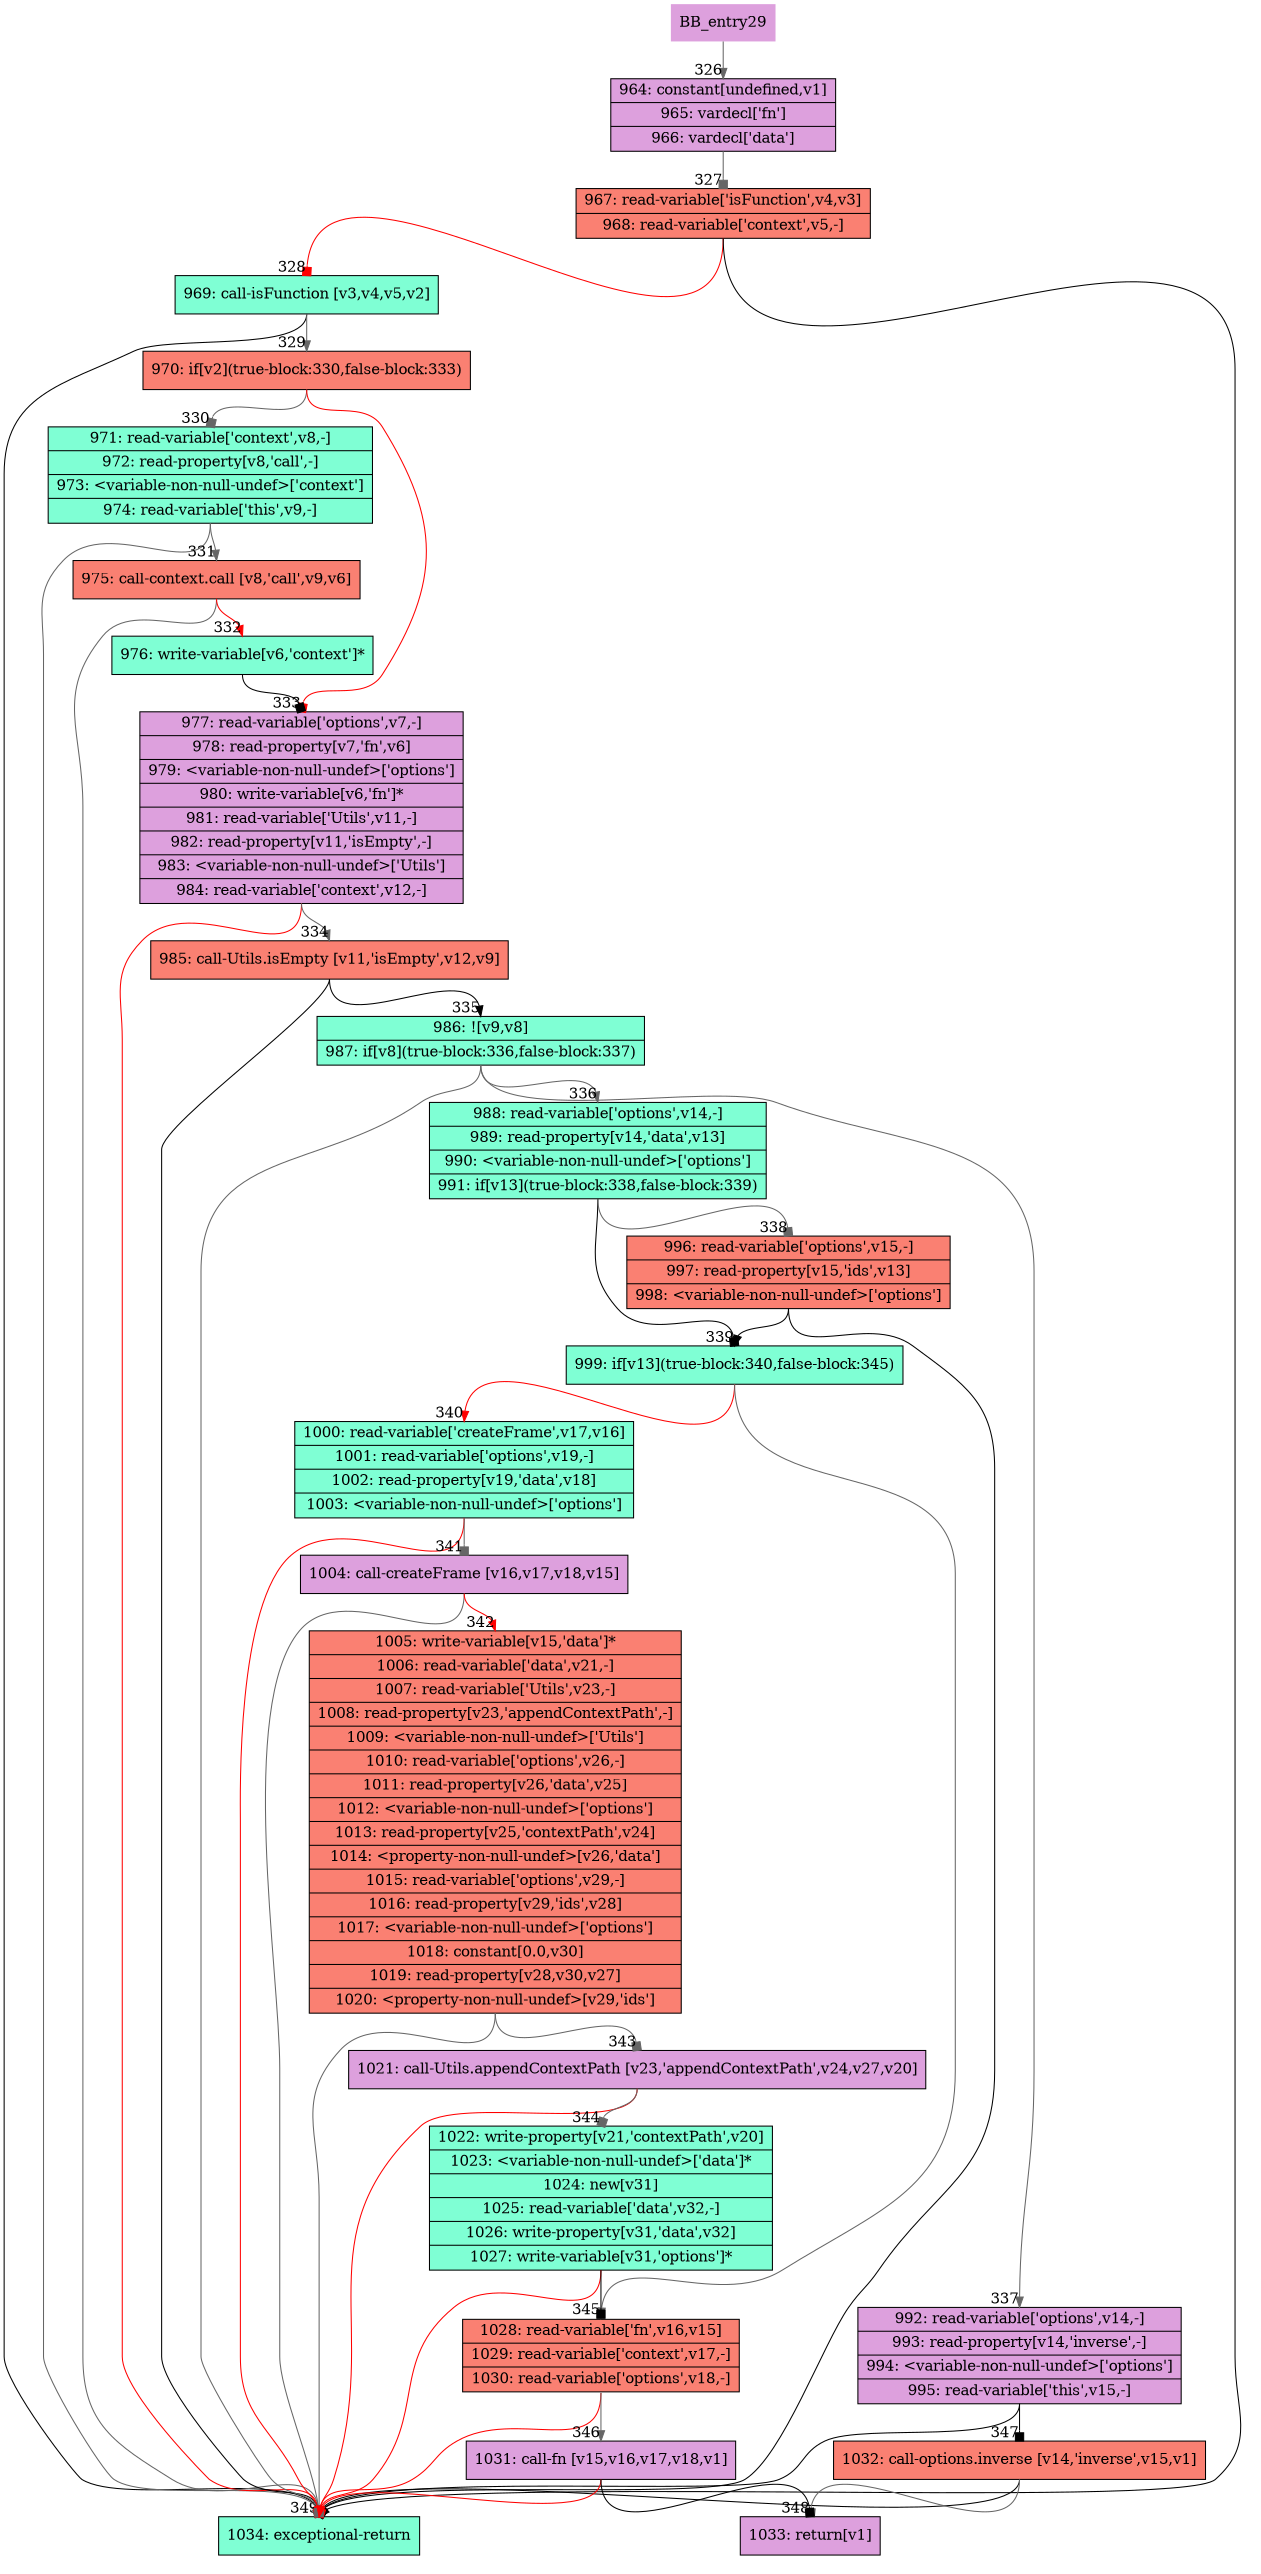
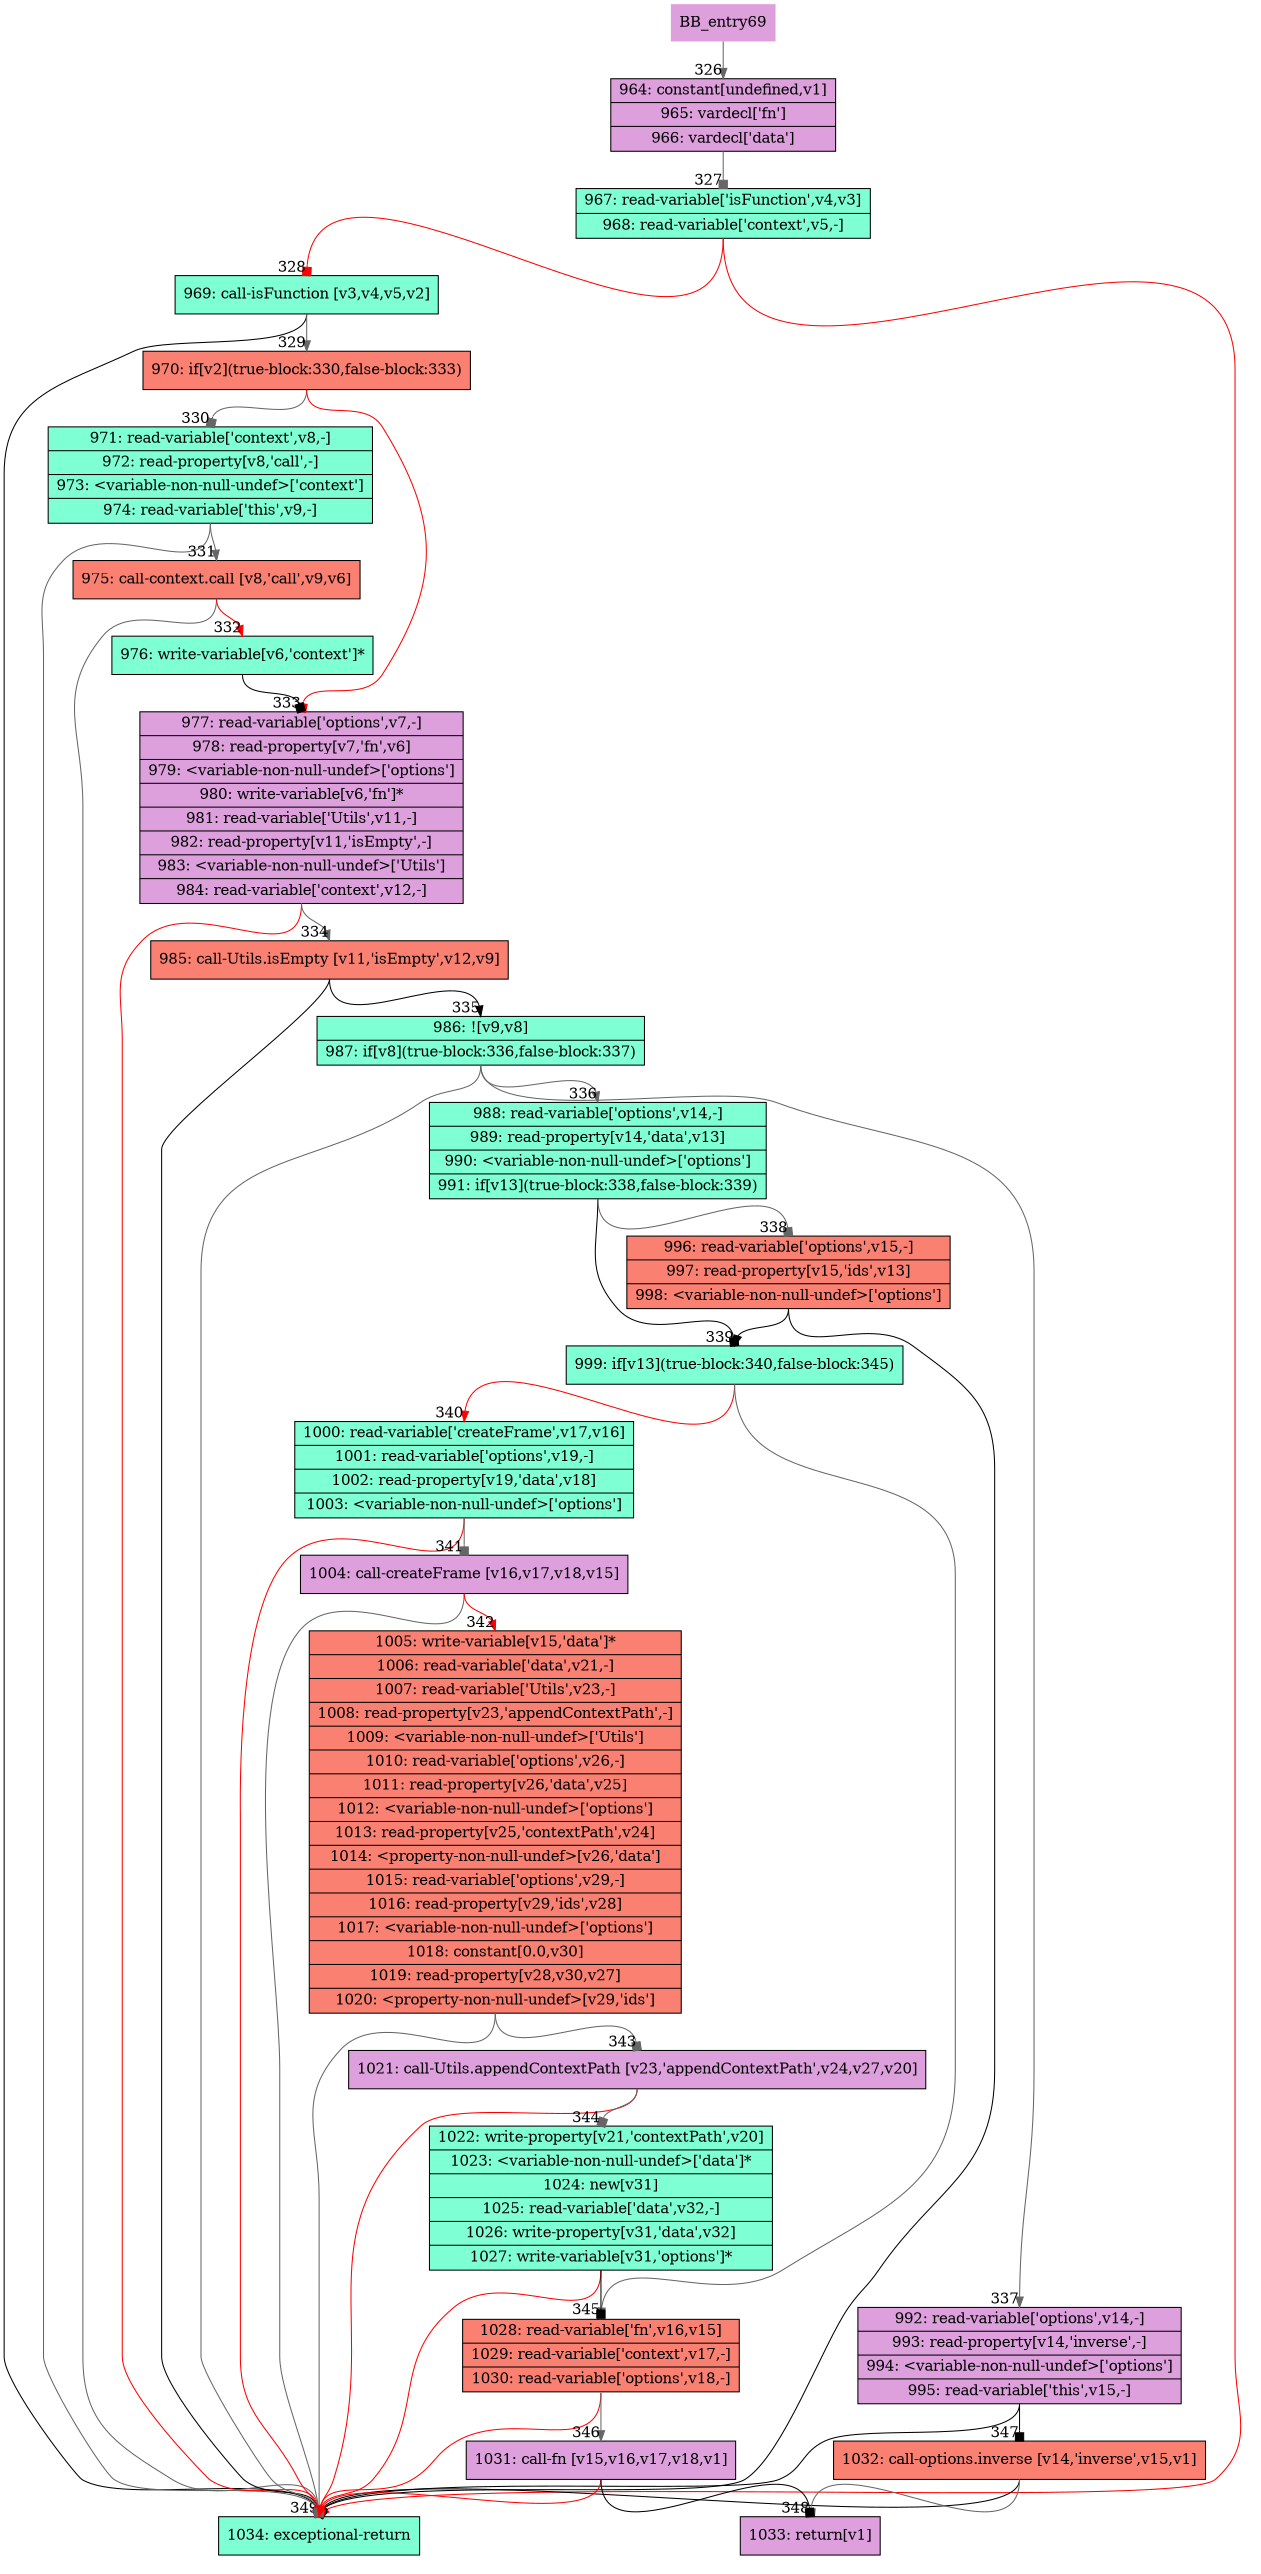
(723, 23) -> (723, 23)
(723, 213) -> (723, 213)
(1235, 1567) -> (1235, 1567)
